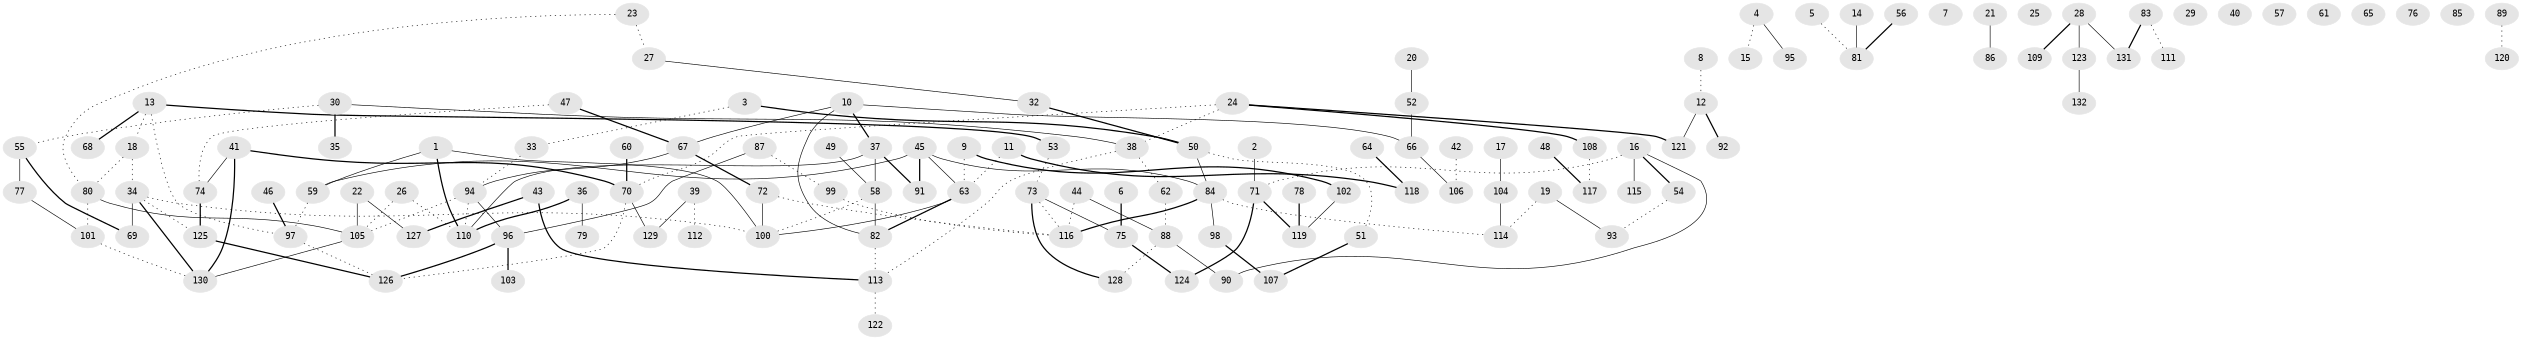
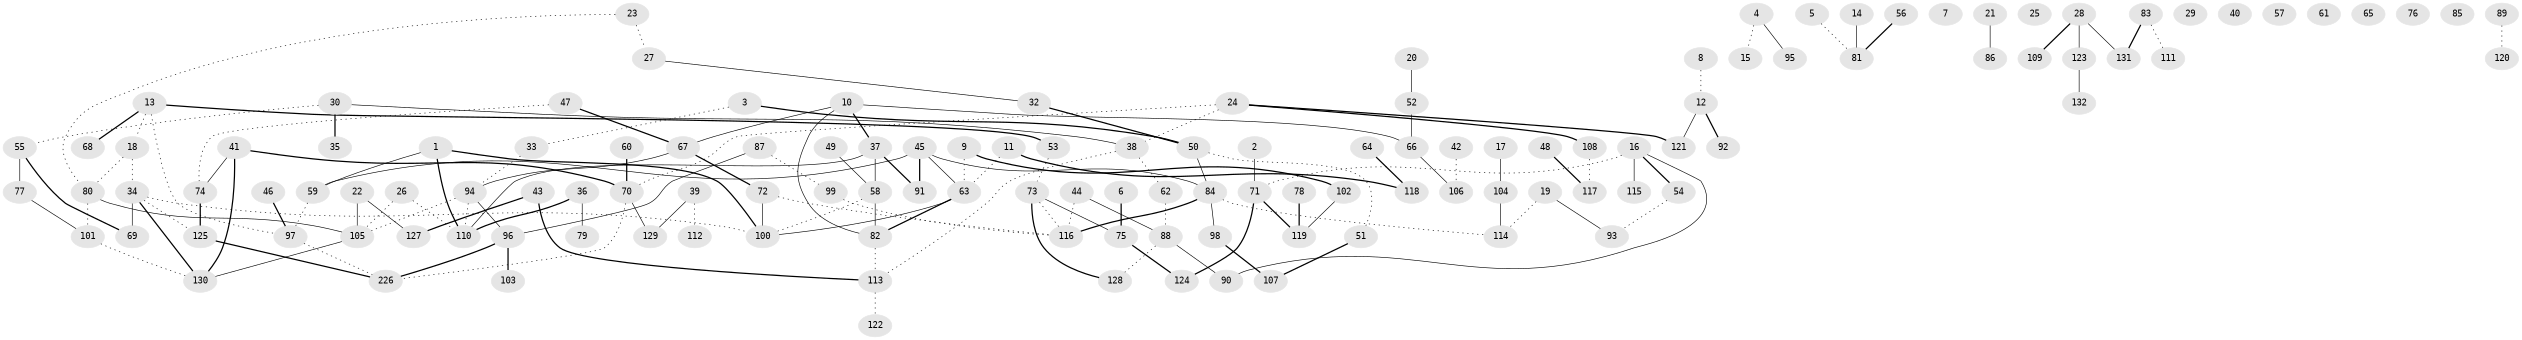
(590, 163) -> (590, 163)
(386, 281) -> (386, 281)
